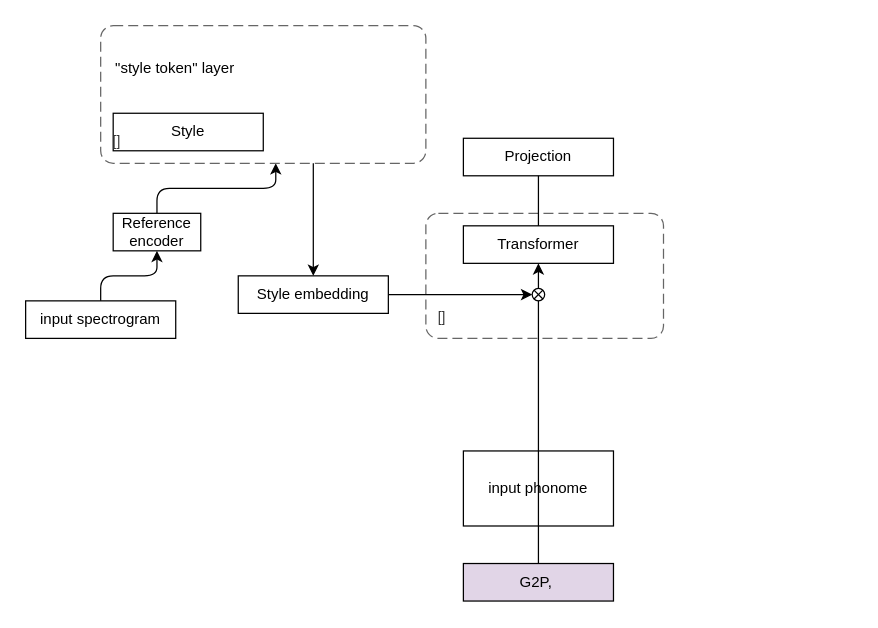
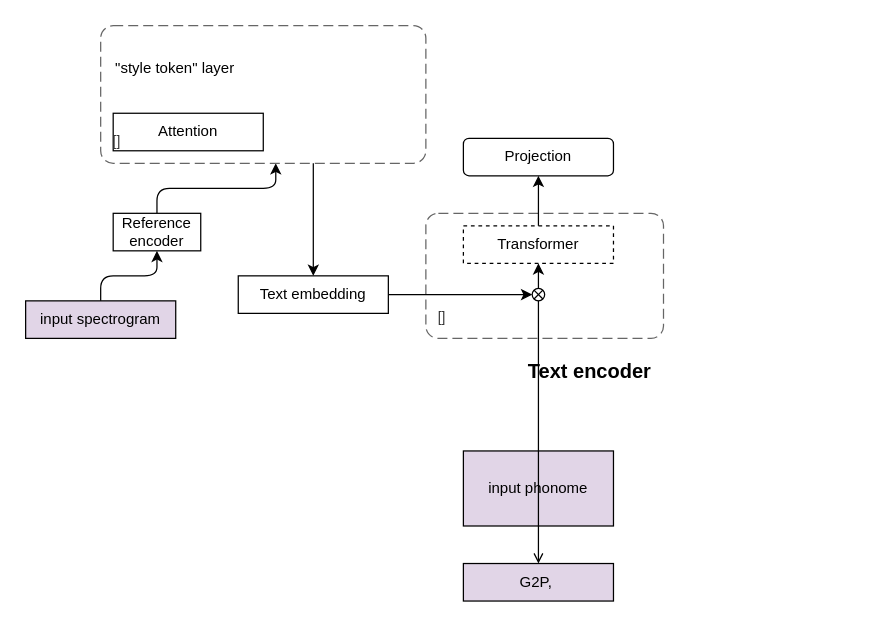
(188, 132) -> (188, 132)
(538, 157) -> (538, 157)
(538, 181) -> (538, 185)
(538, 244) -> (538, 244)
(313, 294) -> (313, 294)
(101, 319) -> (101, 319)
none -> (688, 376)
(538, 488) -> (538, 488)
(538, 558) -> (538, 557)
